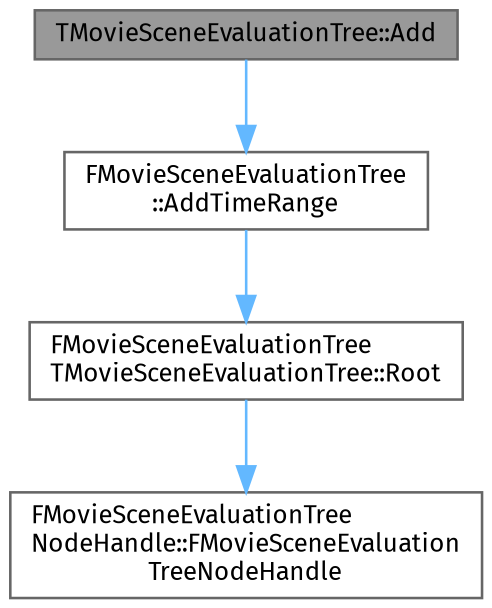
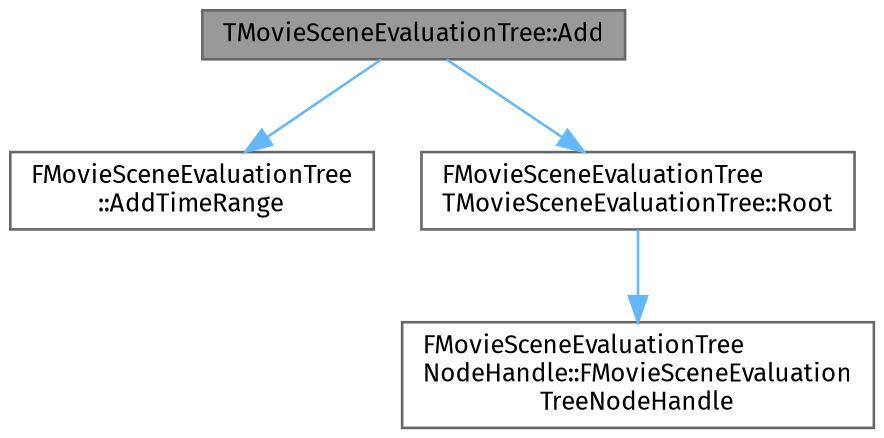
(246, 263) -> (504, 98)
